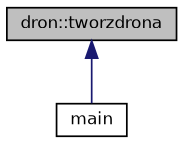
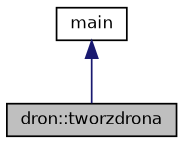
(92, 81) -> (92, 81)
